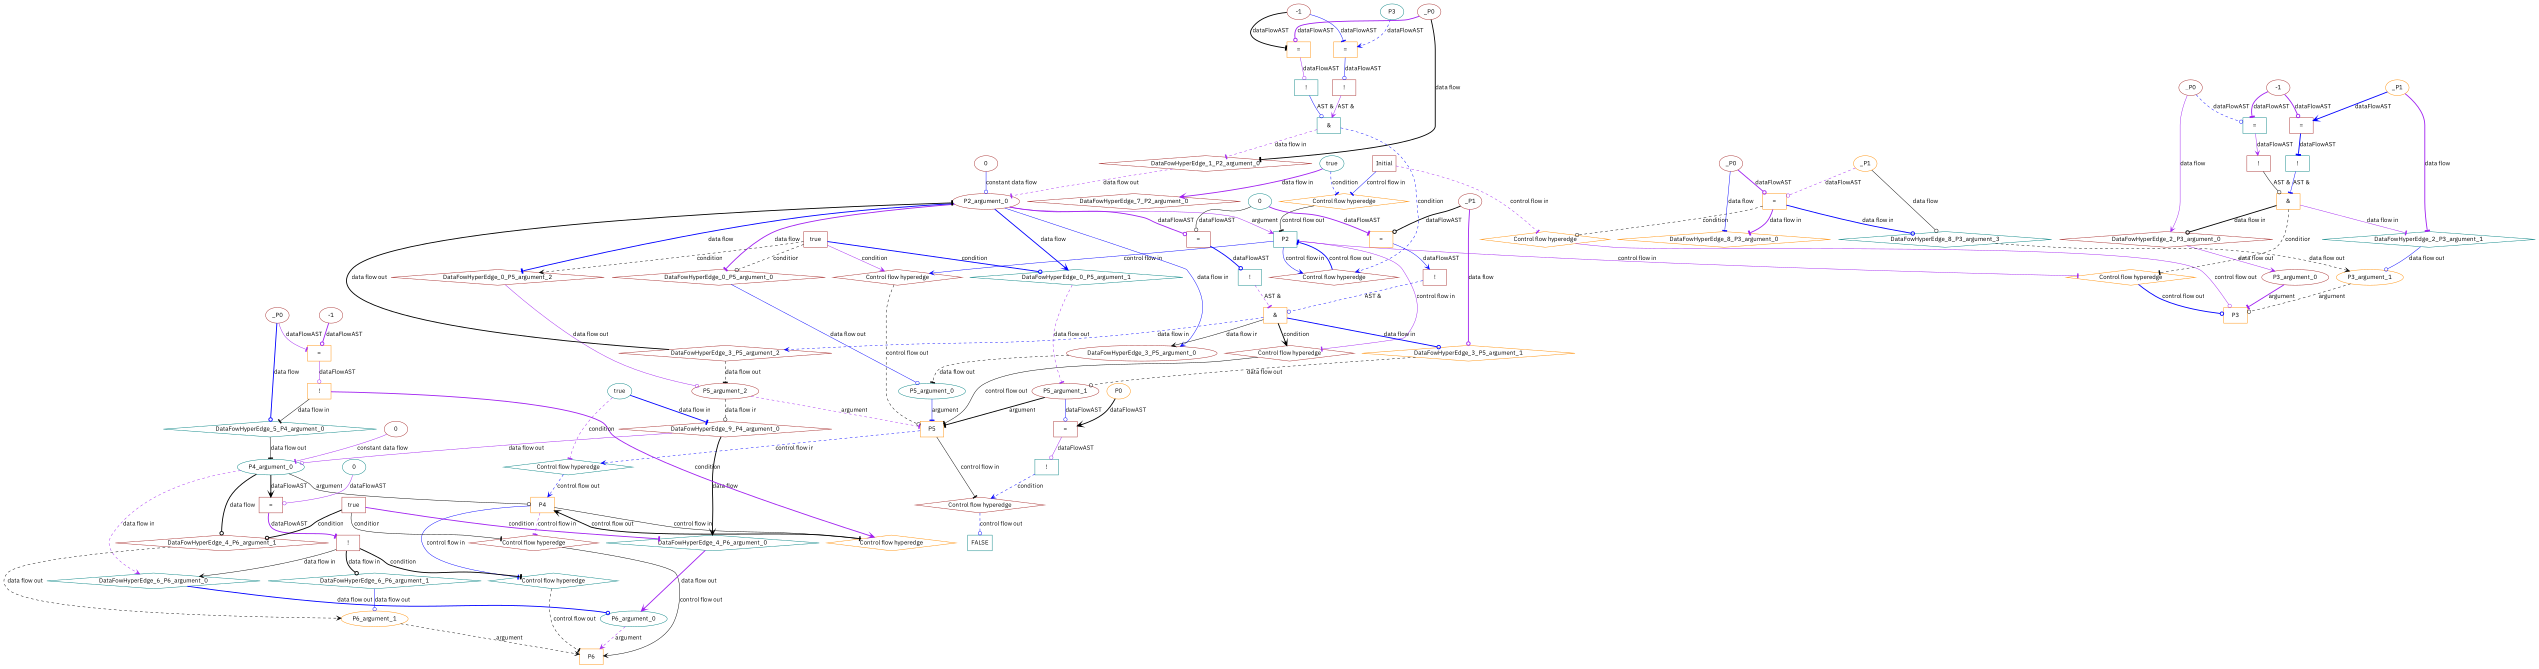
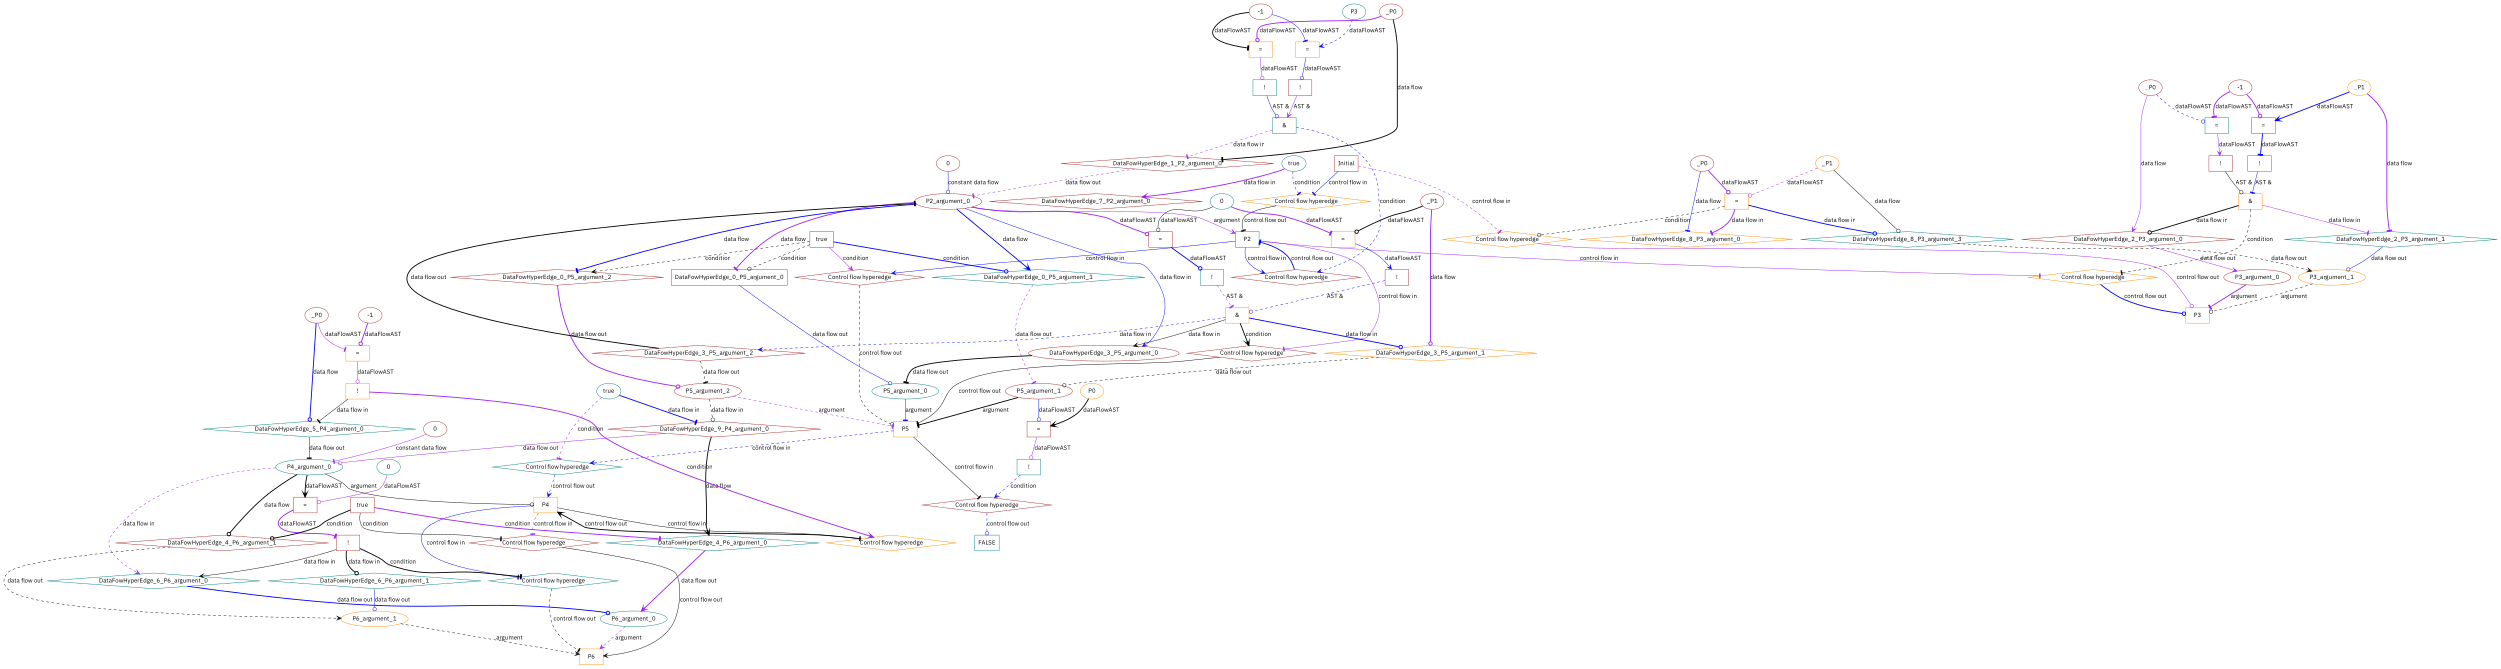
(719, 277) -> (729, 277)
(593, 349) -> (592, 363)
(997, 359) -> (965, 360)
